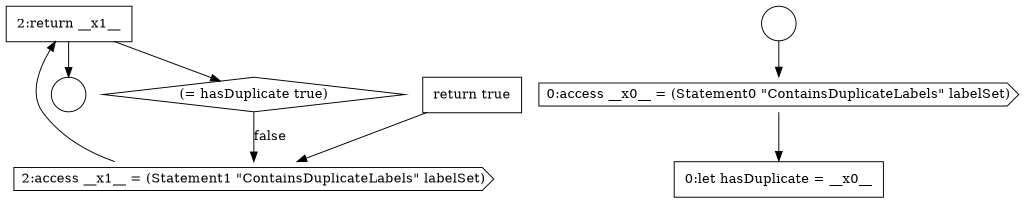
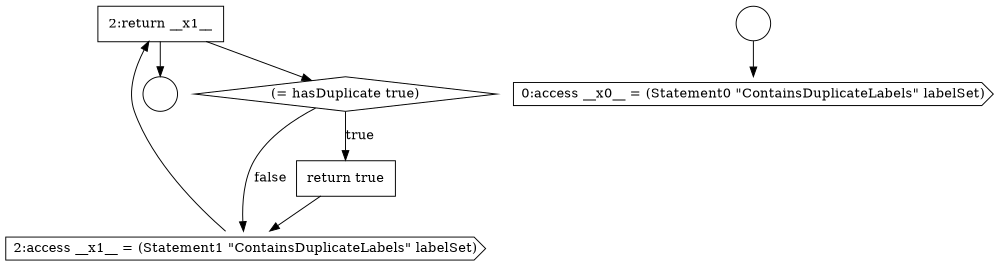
none -> (346, 131)
(779, 179) -> none
